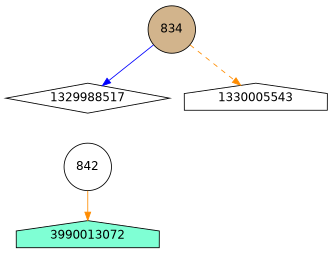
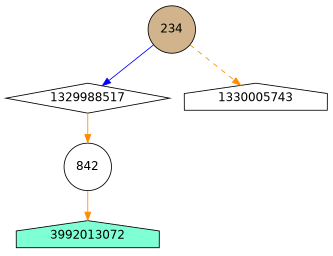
(172, 30) -> (172, 30)
(256, 98) -> (256, 98)
none -> (88, 124)
(88, 236) -> (88, 236)
